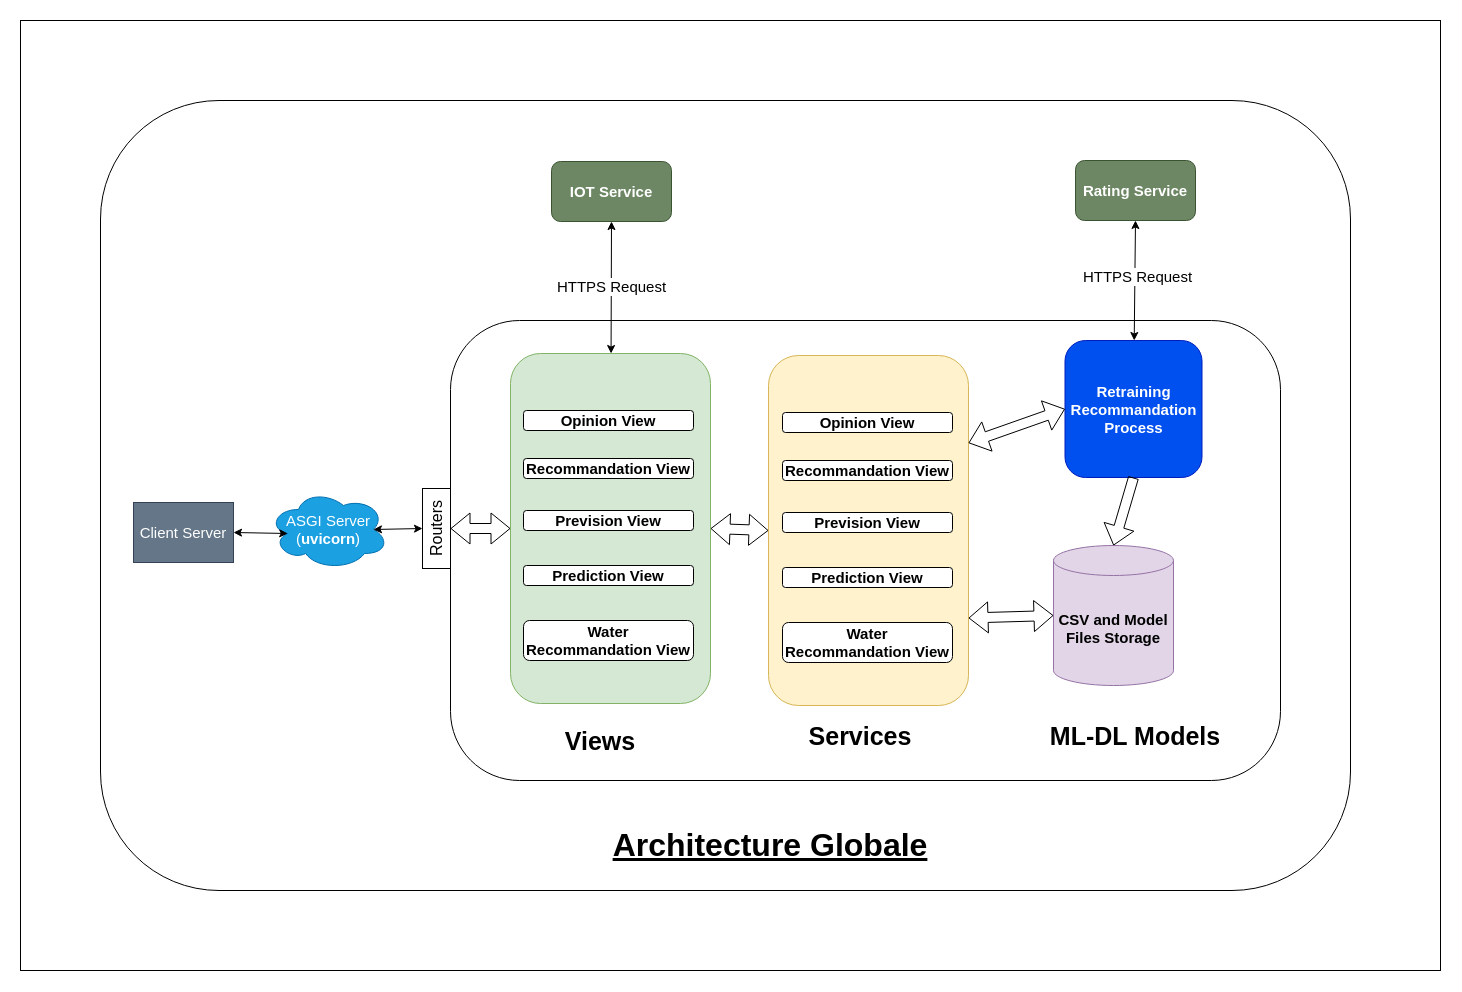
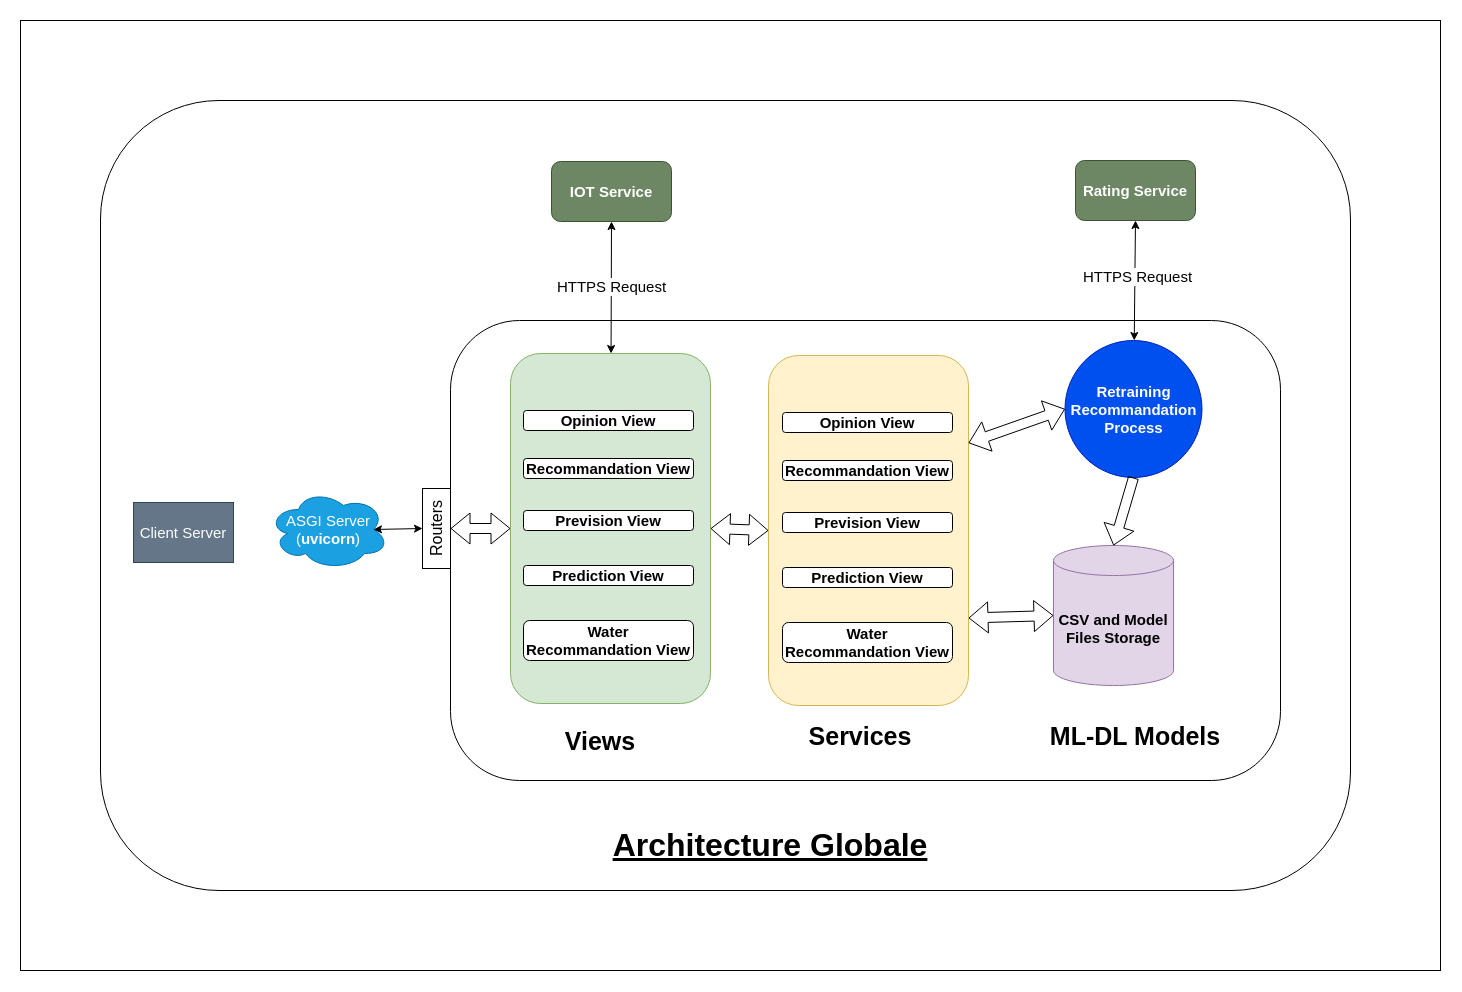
(1134, 409) -> (1134, 409)
(260, 533) -> none
